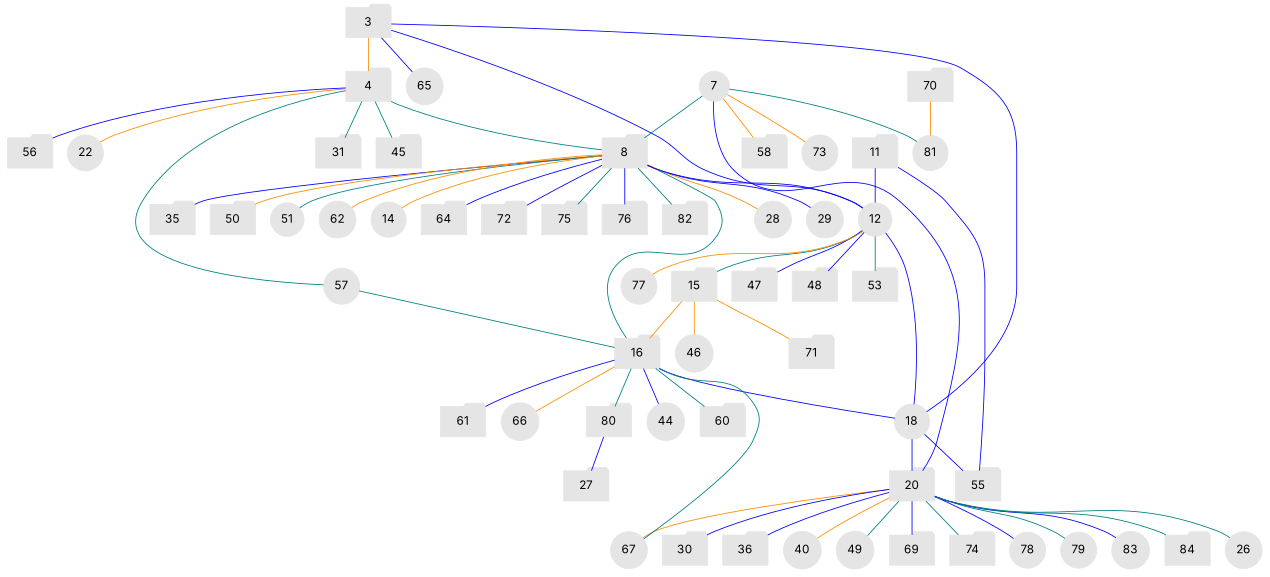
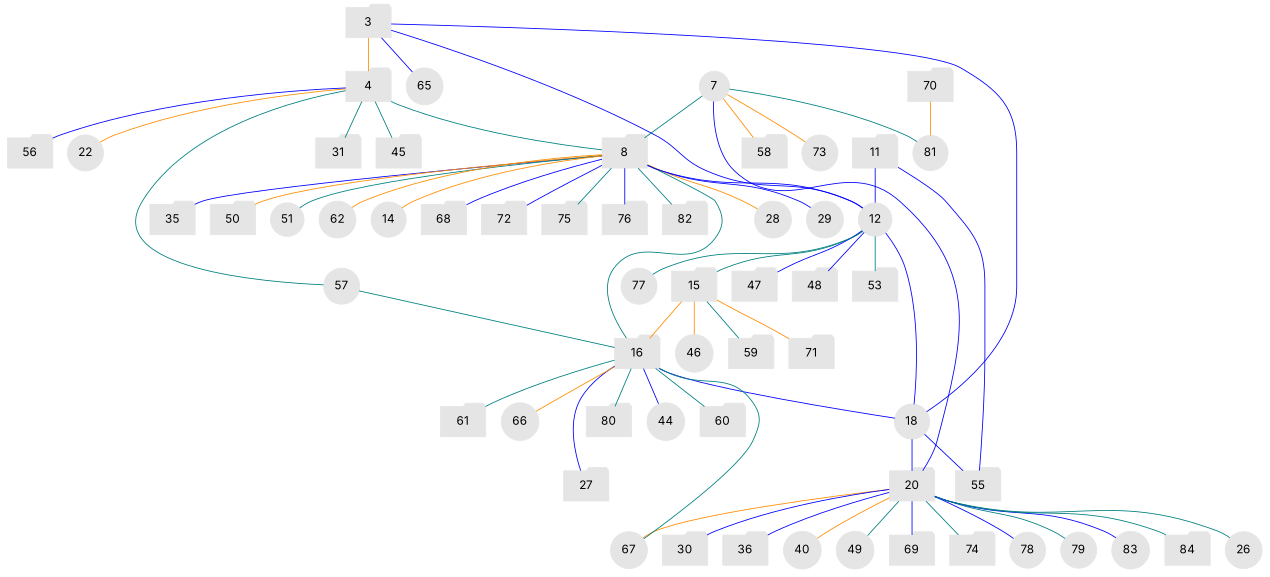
(444, 220) -> (444, 220)
(753, 254) -> (753, 254)
none -> (751, 353)
(549, 380) -> (549, 380)
(598, 454) -> (576, 411)
